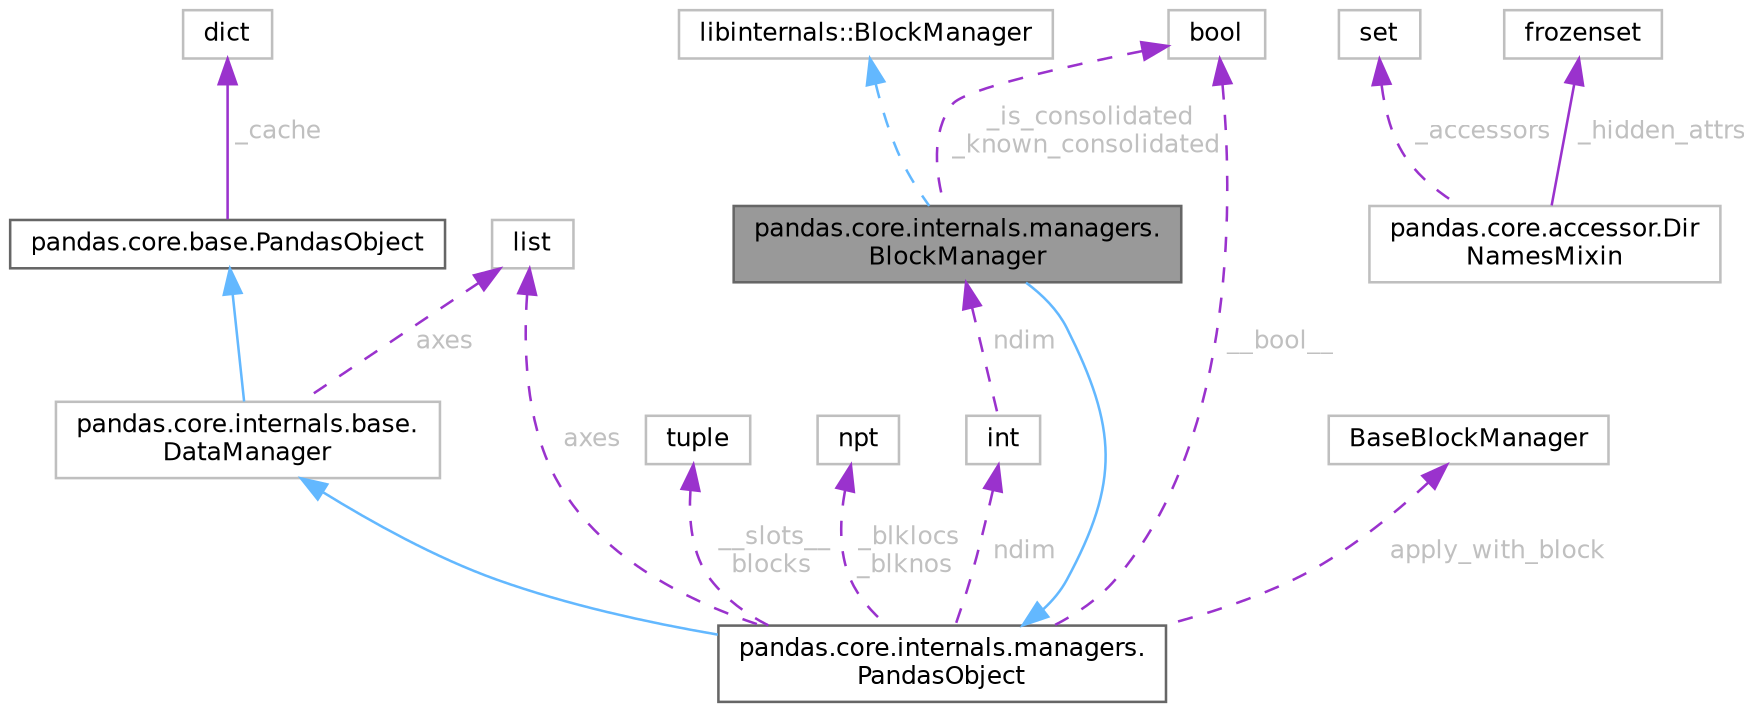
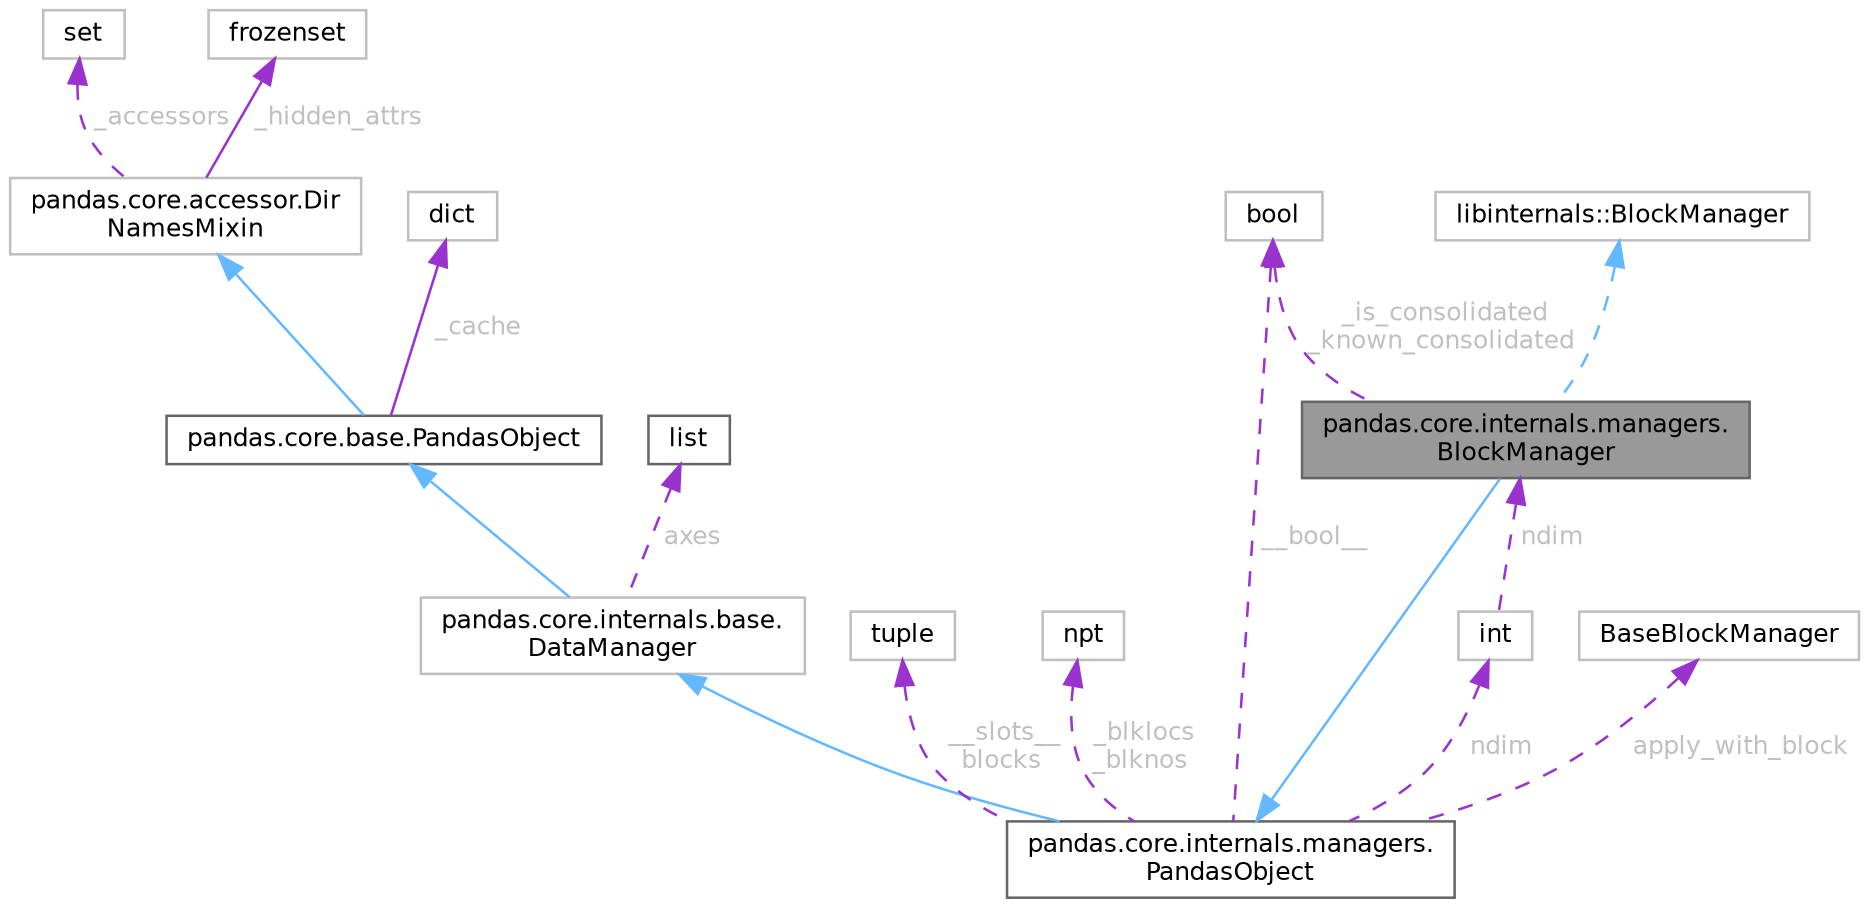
(533, 244) -> (689, 440)
none -> (300, 345)
(575, 507) -> none
